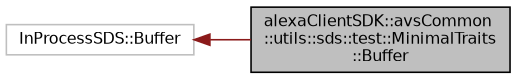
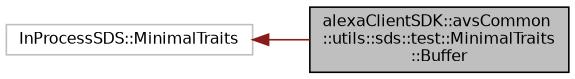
(100, 40) -> (129, 40)
